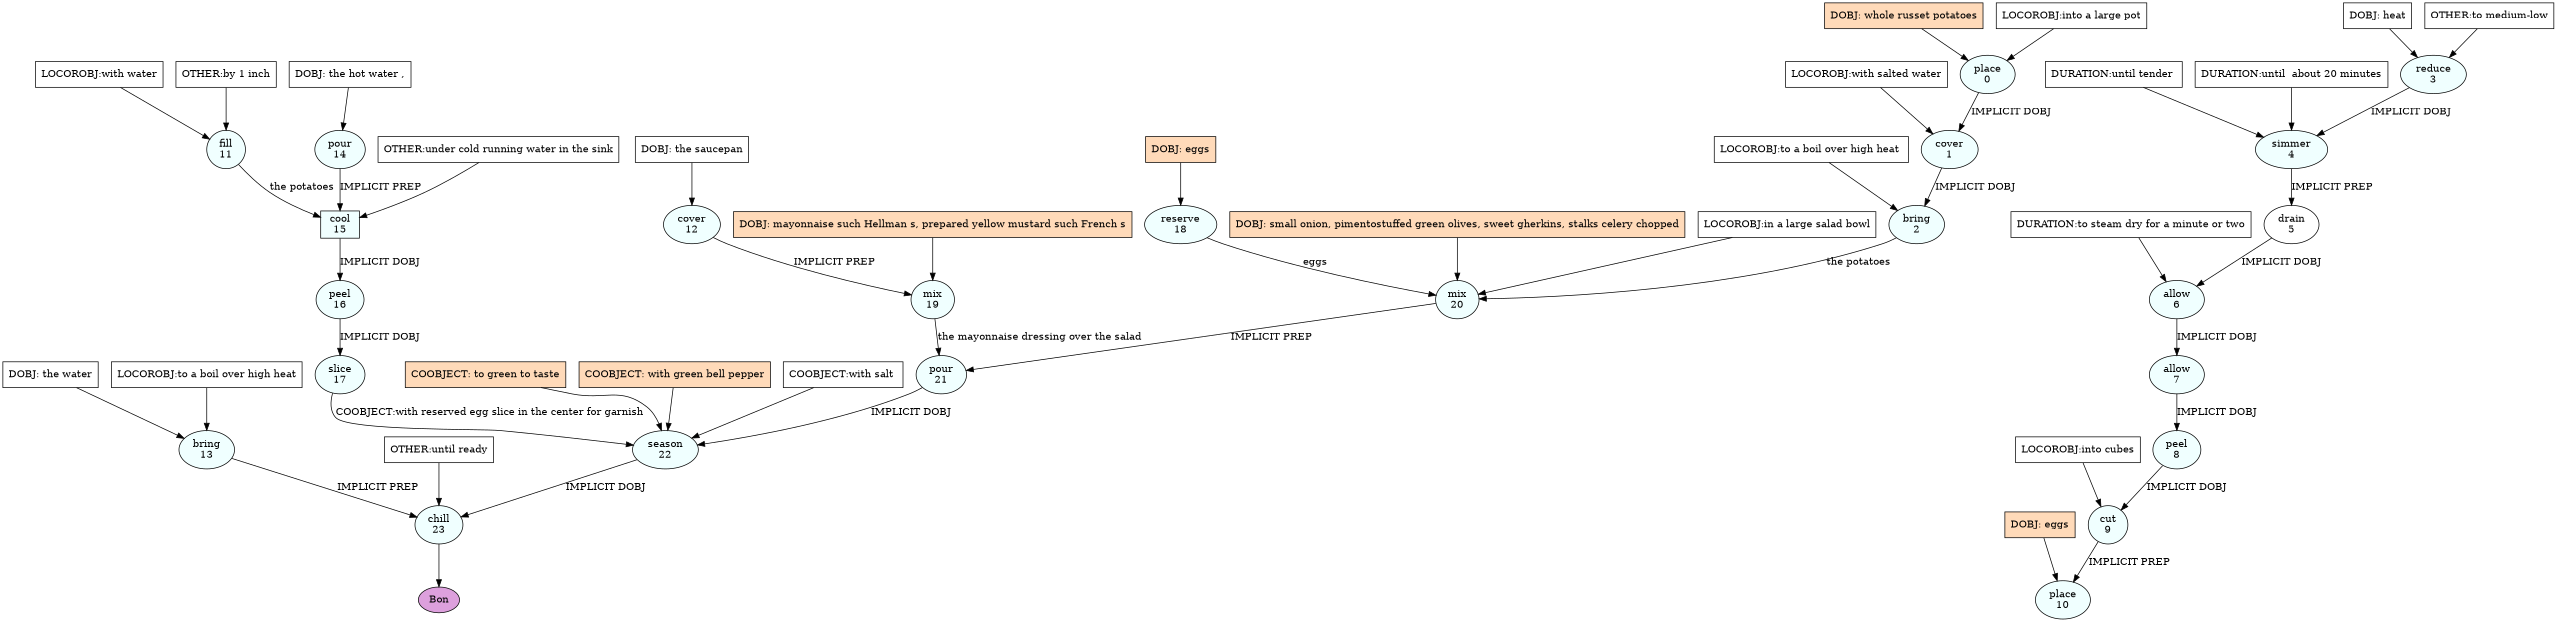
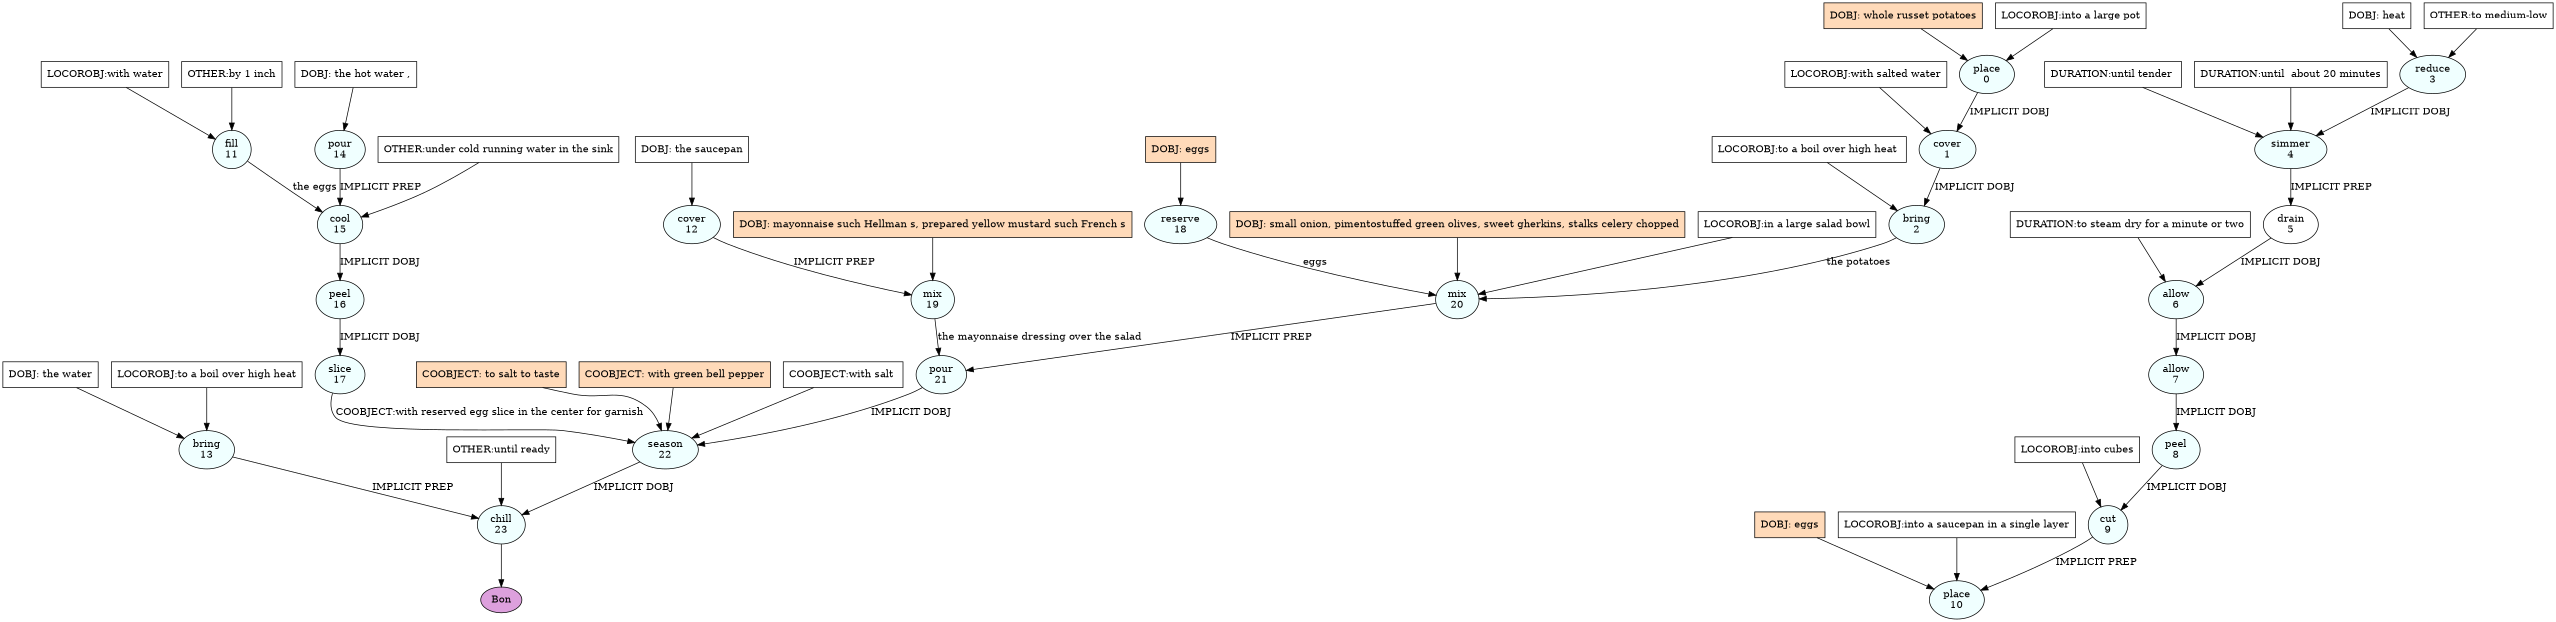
(304, 187) -> (315, 187)
(340, 225) -> (340, 225)
(486, 375) -> (491, 375)
none -> (1957, 525)
